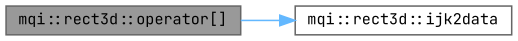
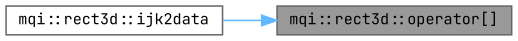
(260, 20) -> (242, 20)
